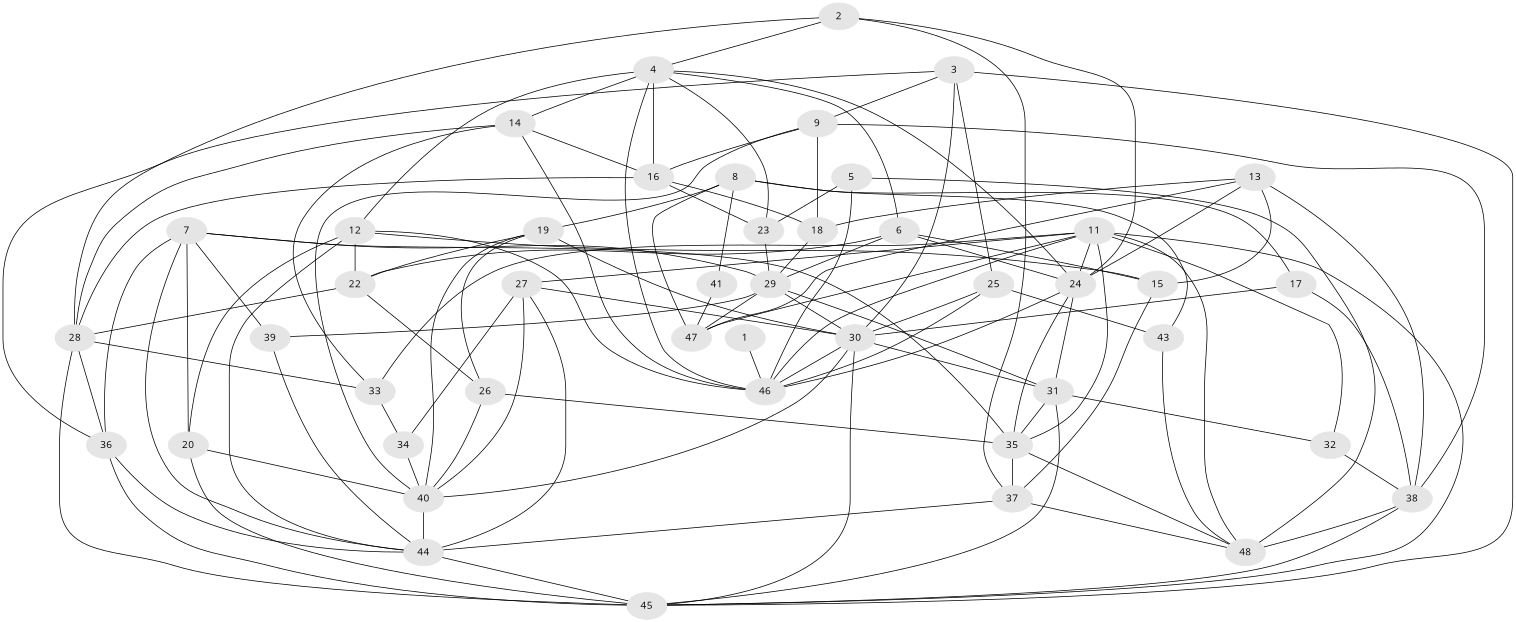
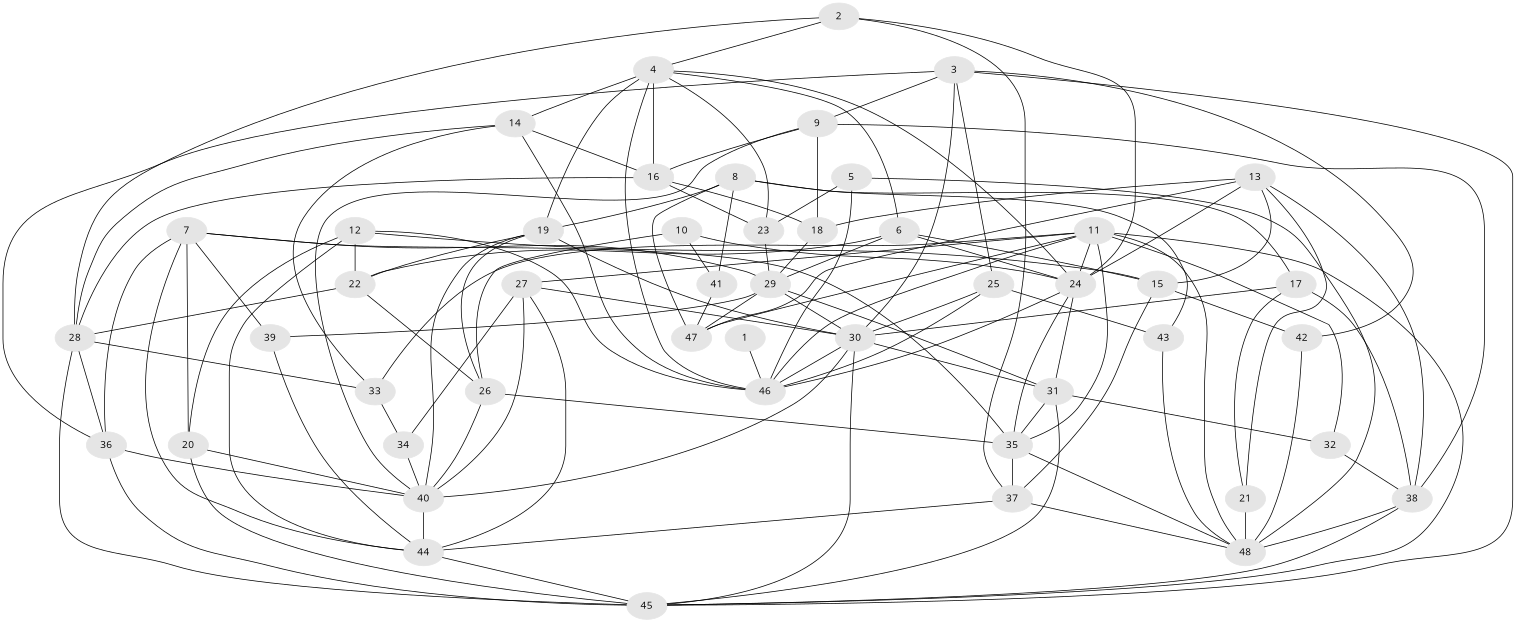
(482, 114) -> (582, 140)
none -> (682, 231)
none -> (1302, 338)
none -> (1245, 499)
(248, 535) -> (264, 476)
